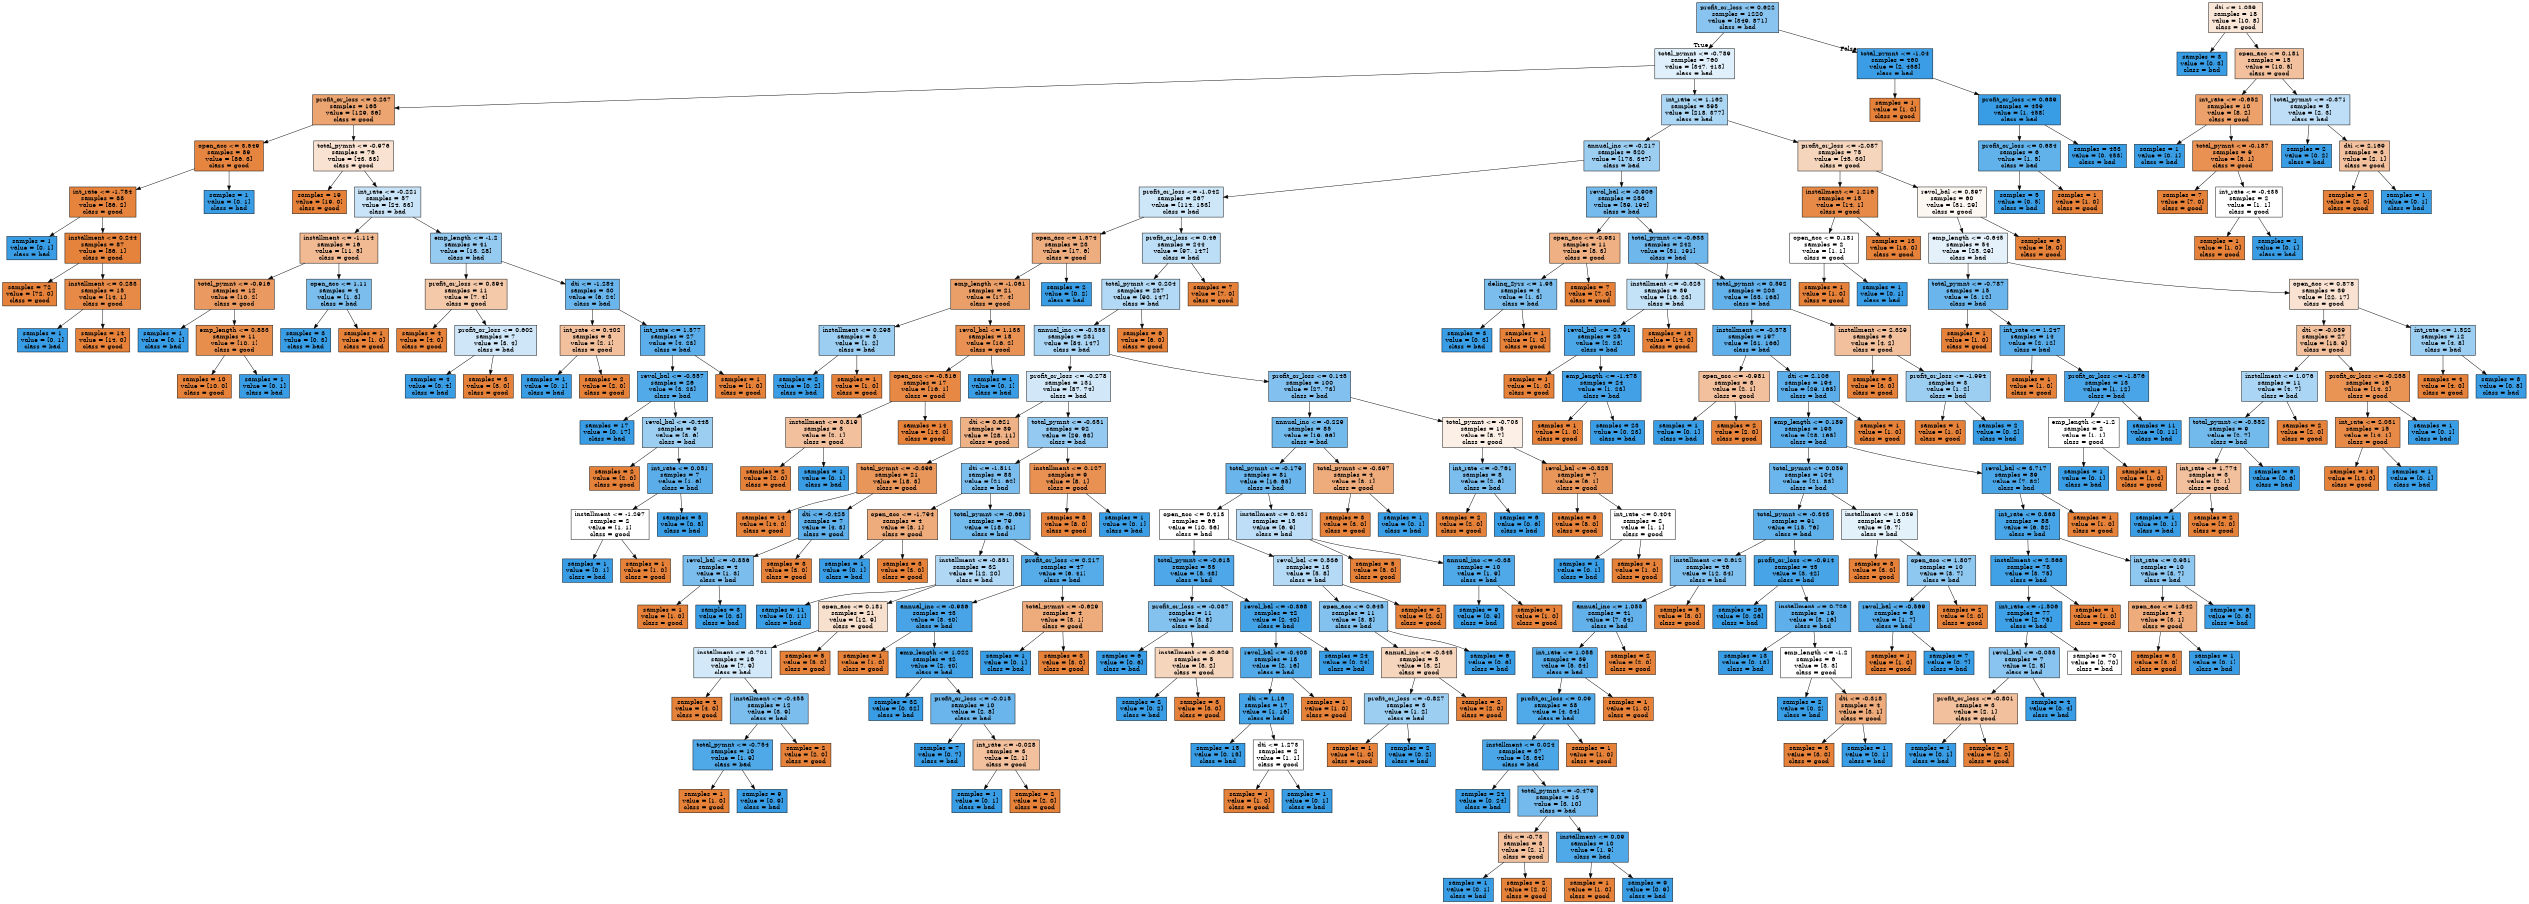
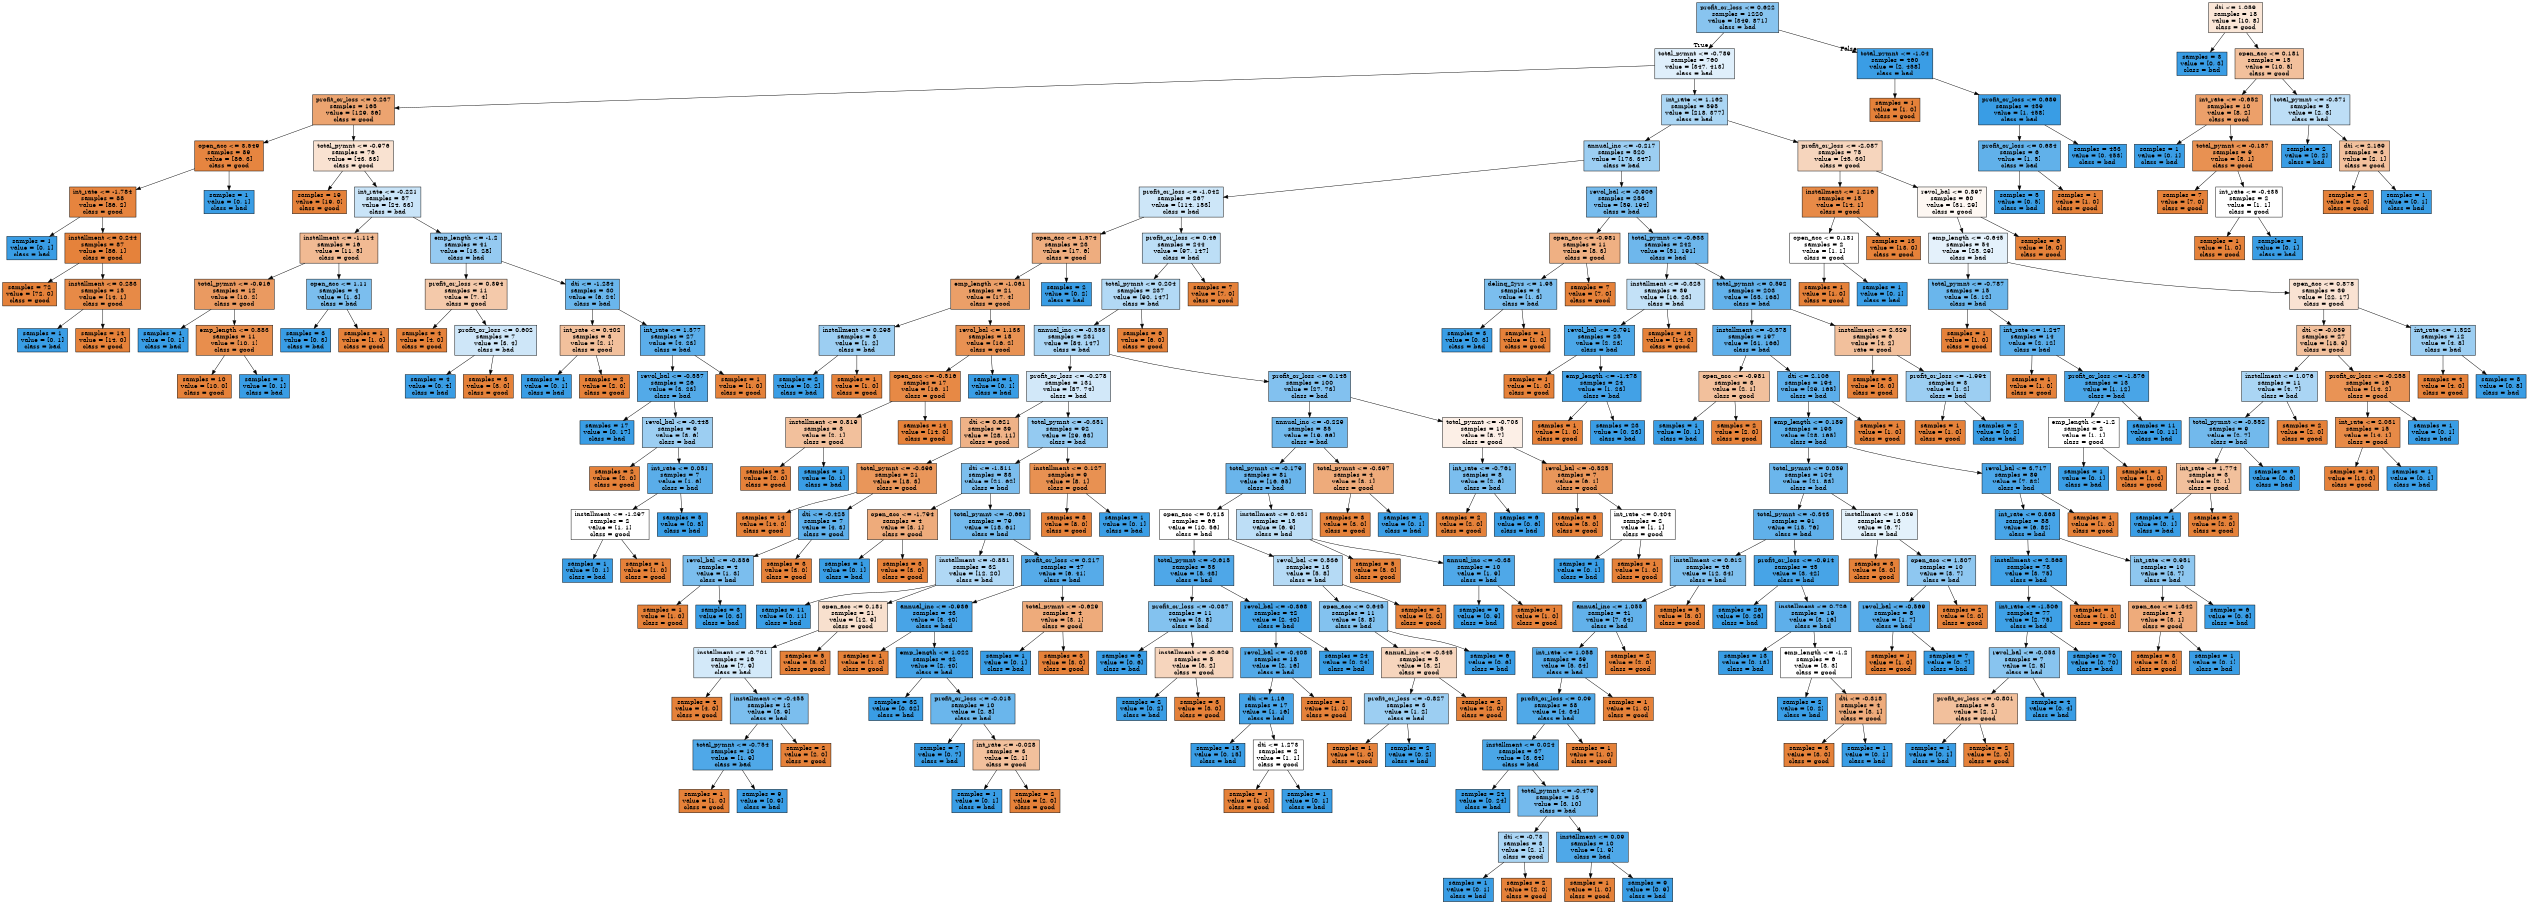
(1873, 340) -> (1873, 340)
(2095, 663) -> (2095, 663)
(1523, 847) -> (1523, 847)
